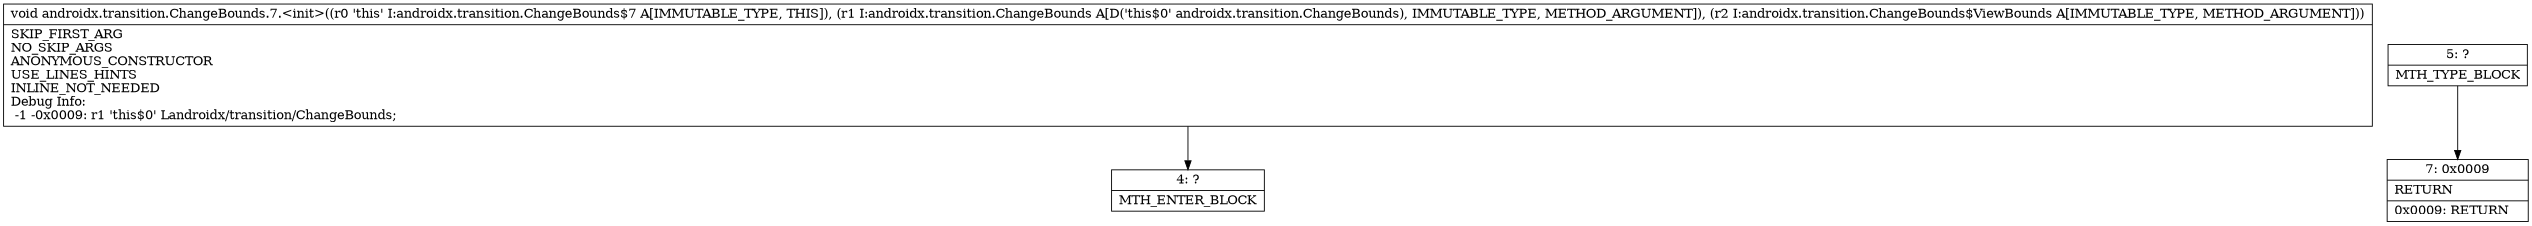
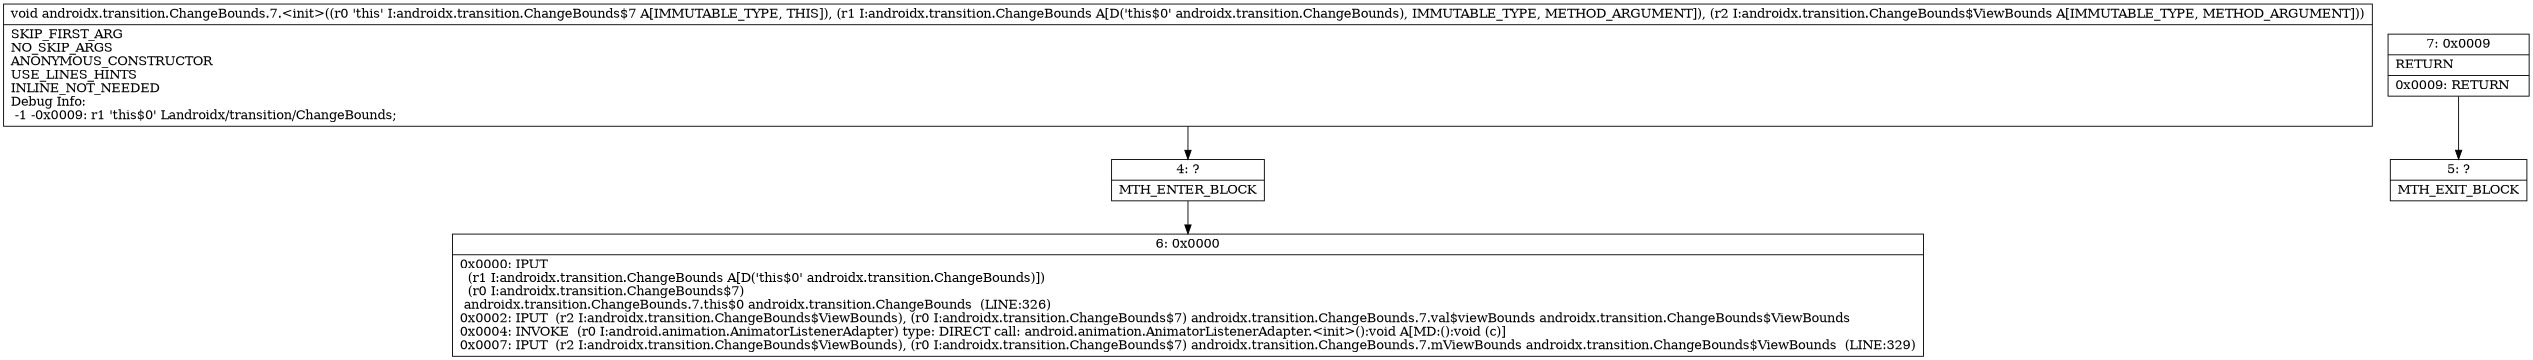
(2458, 75) -> (2459, 190)
(2458, 118) -> (2459, 123)
none -> (1188, 295)
